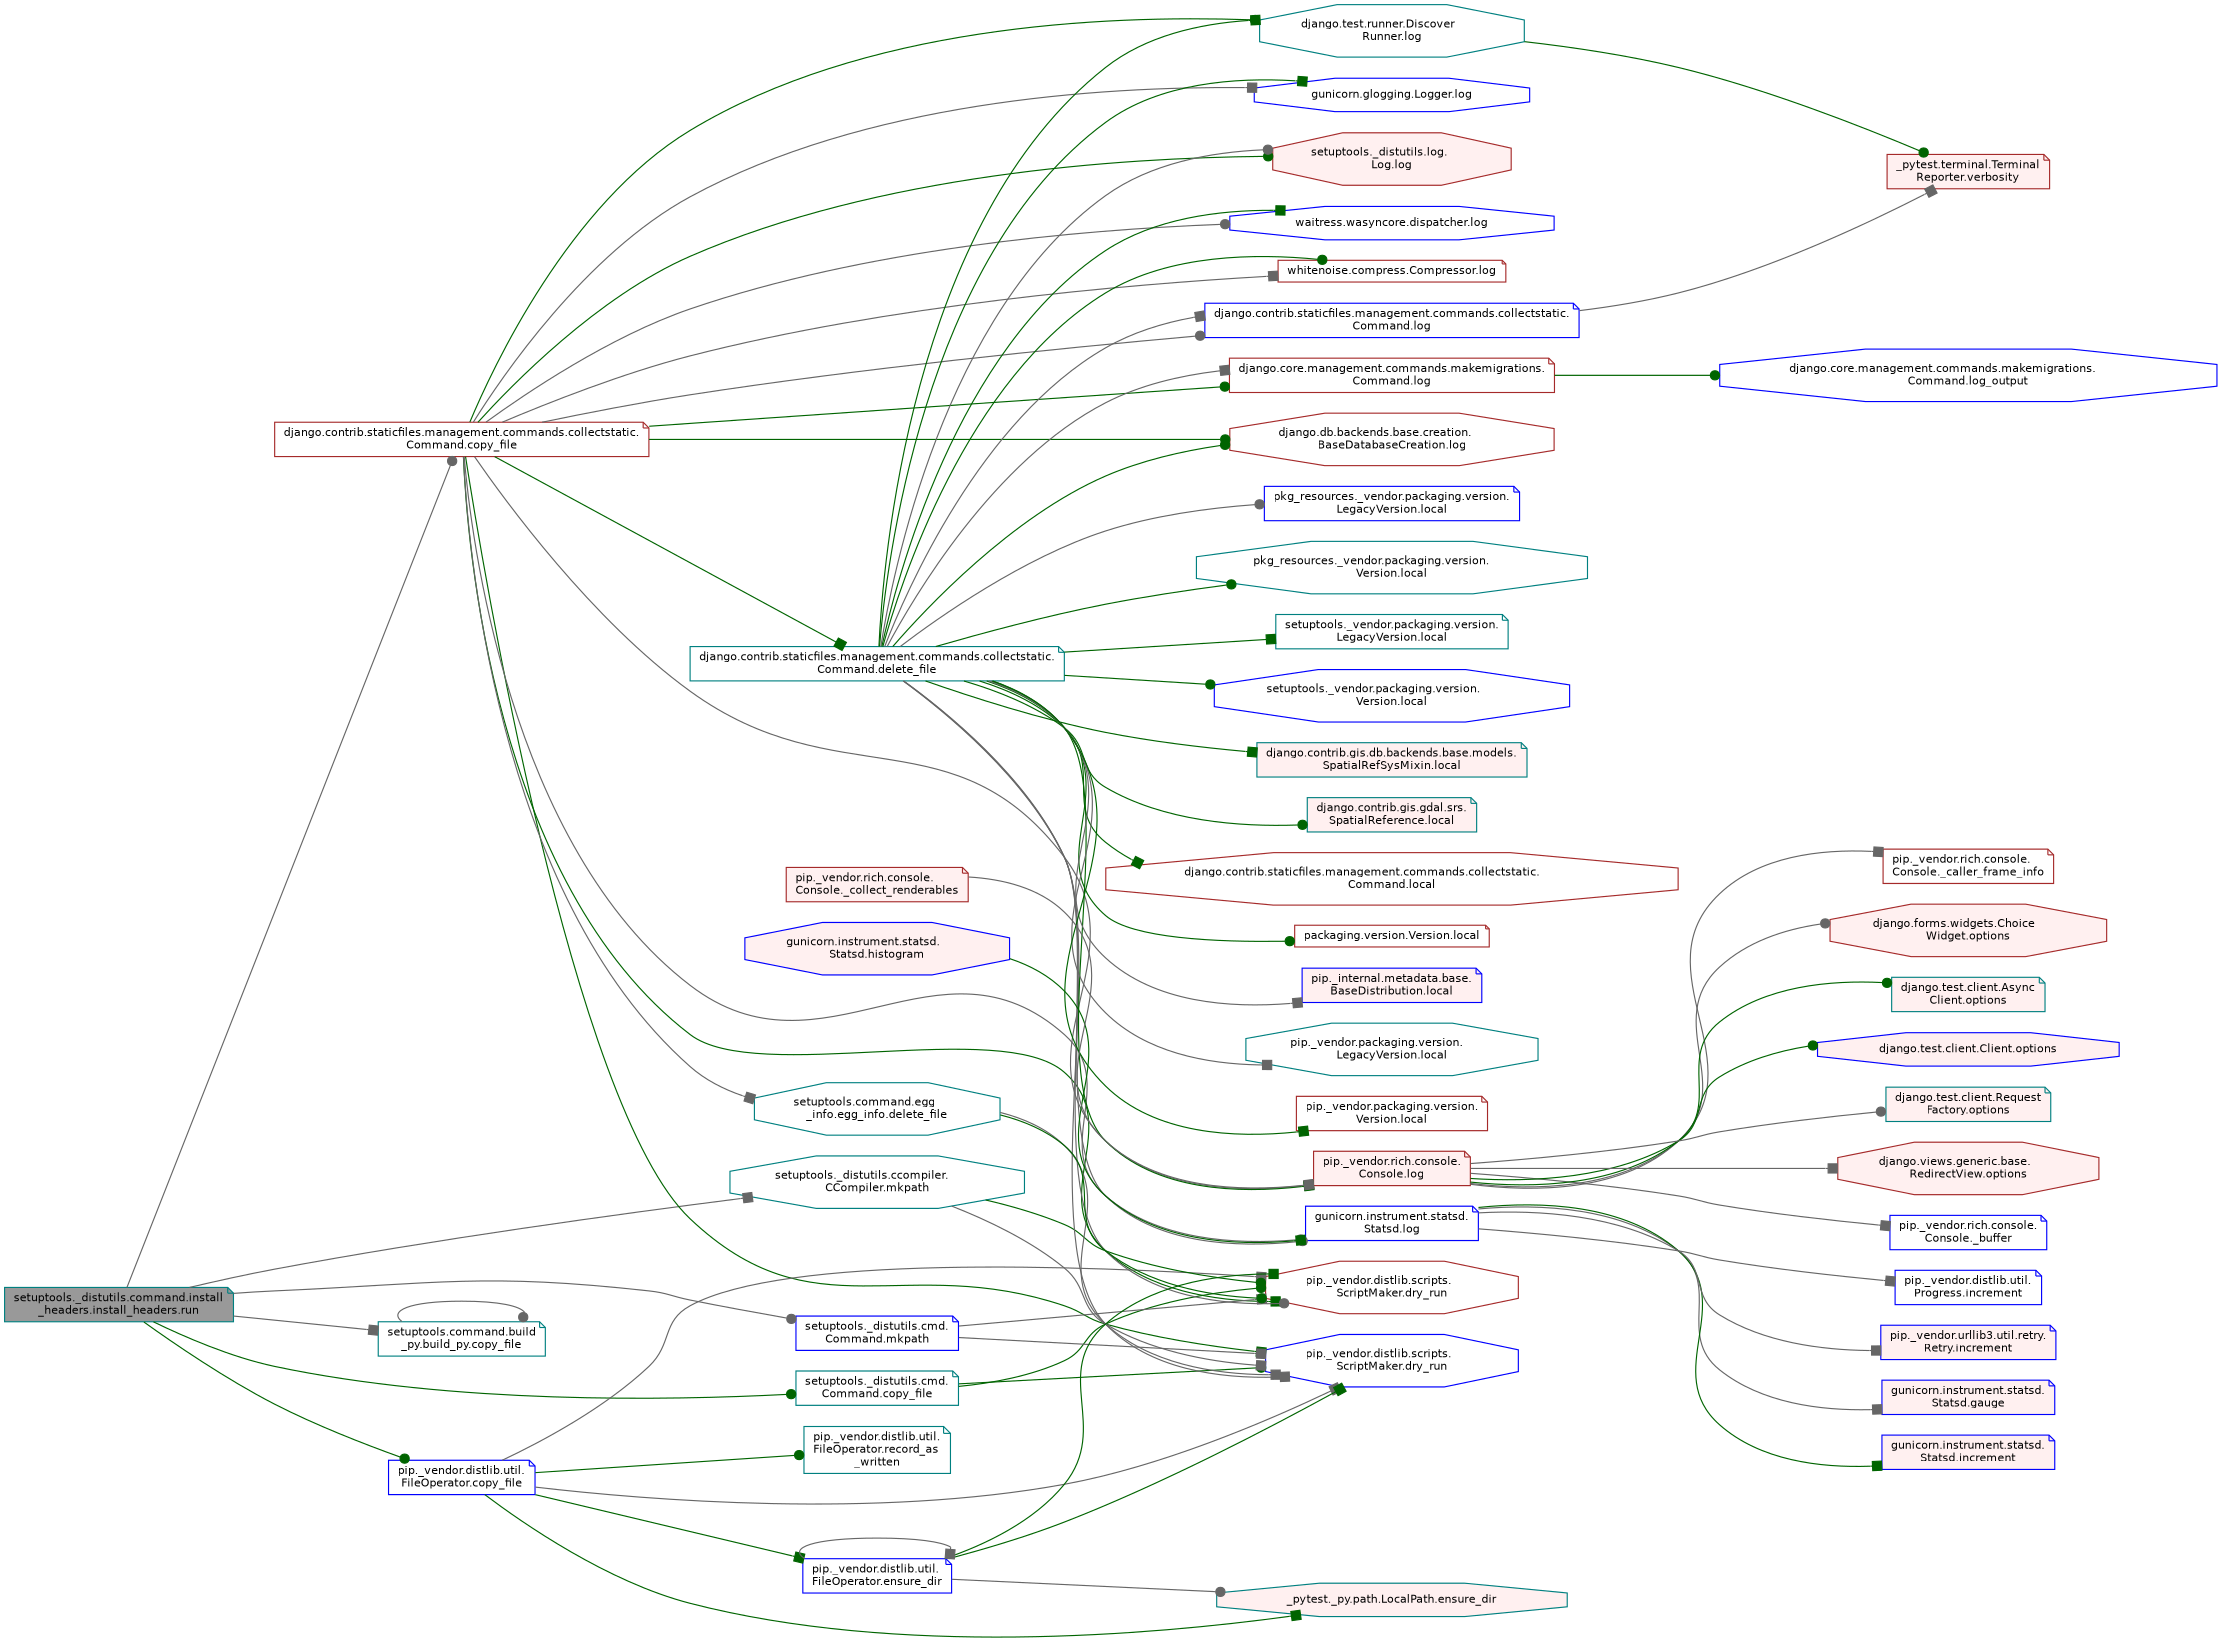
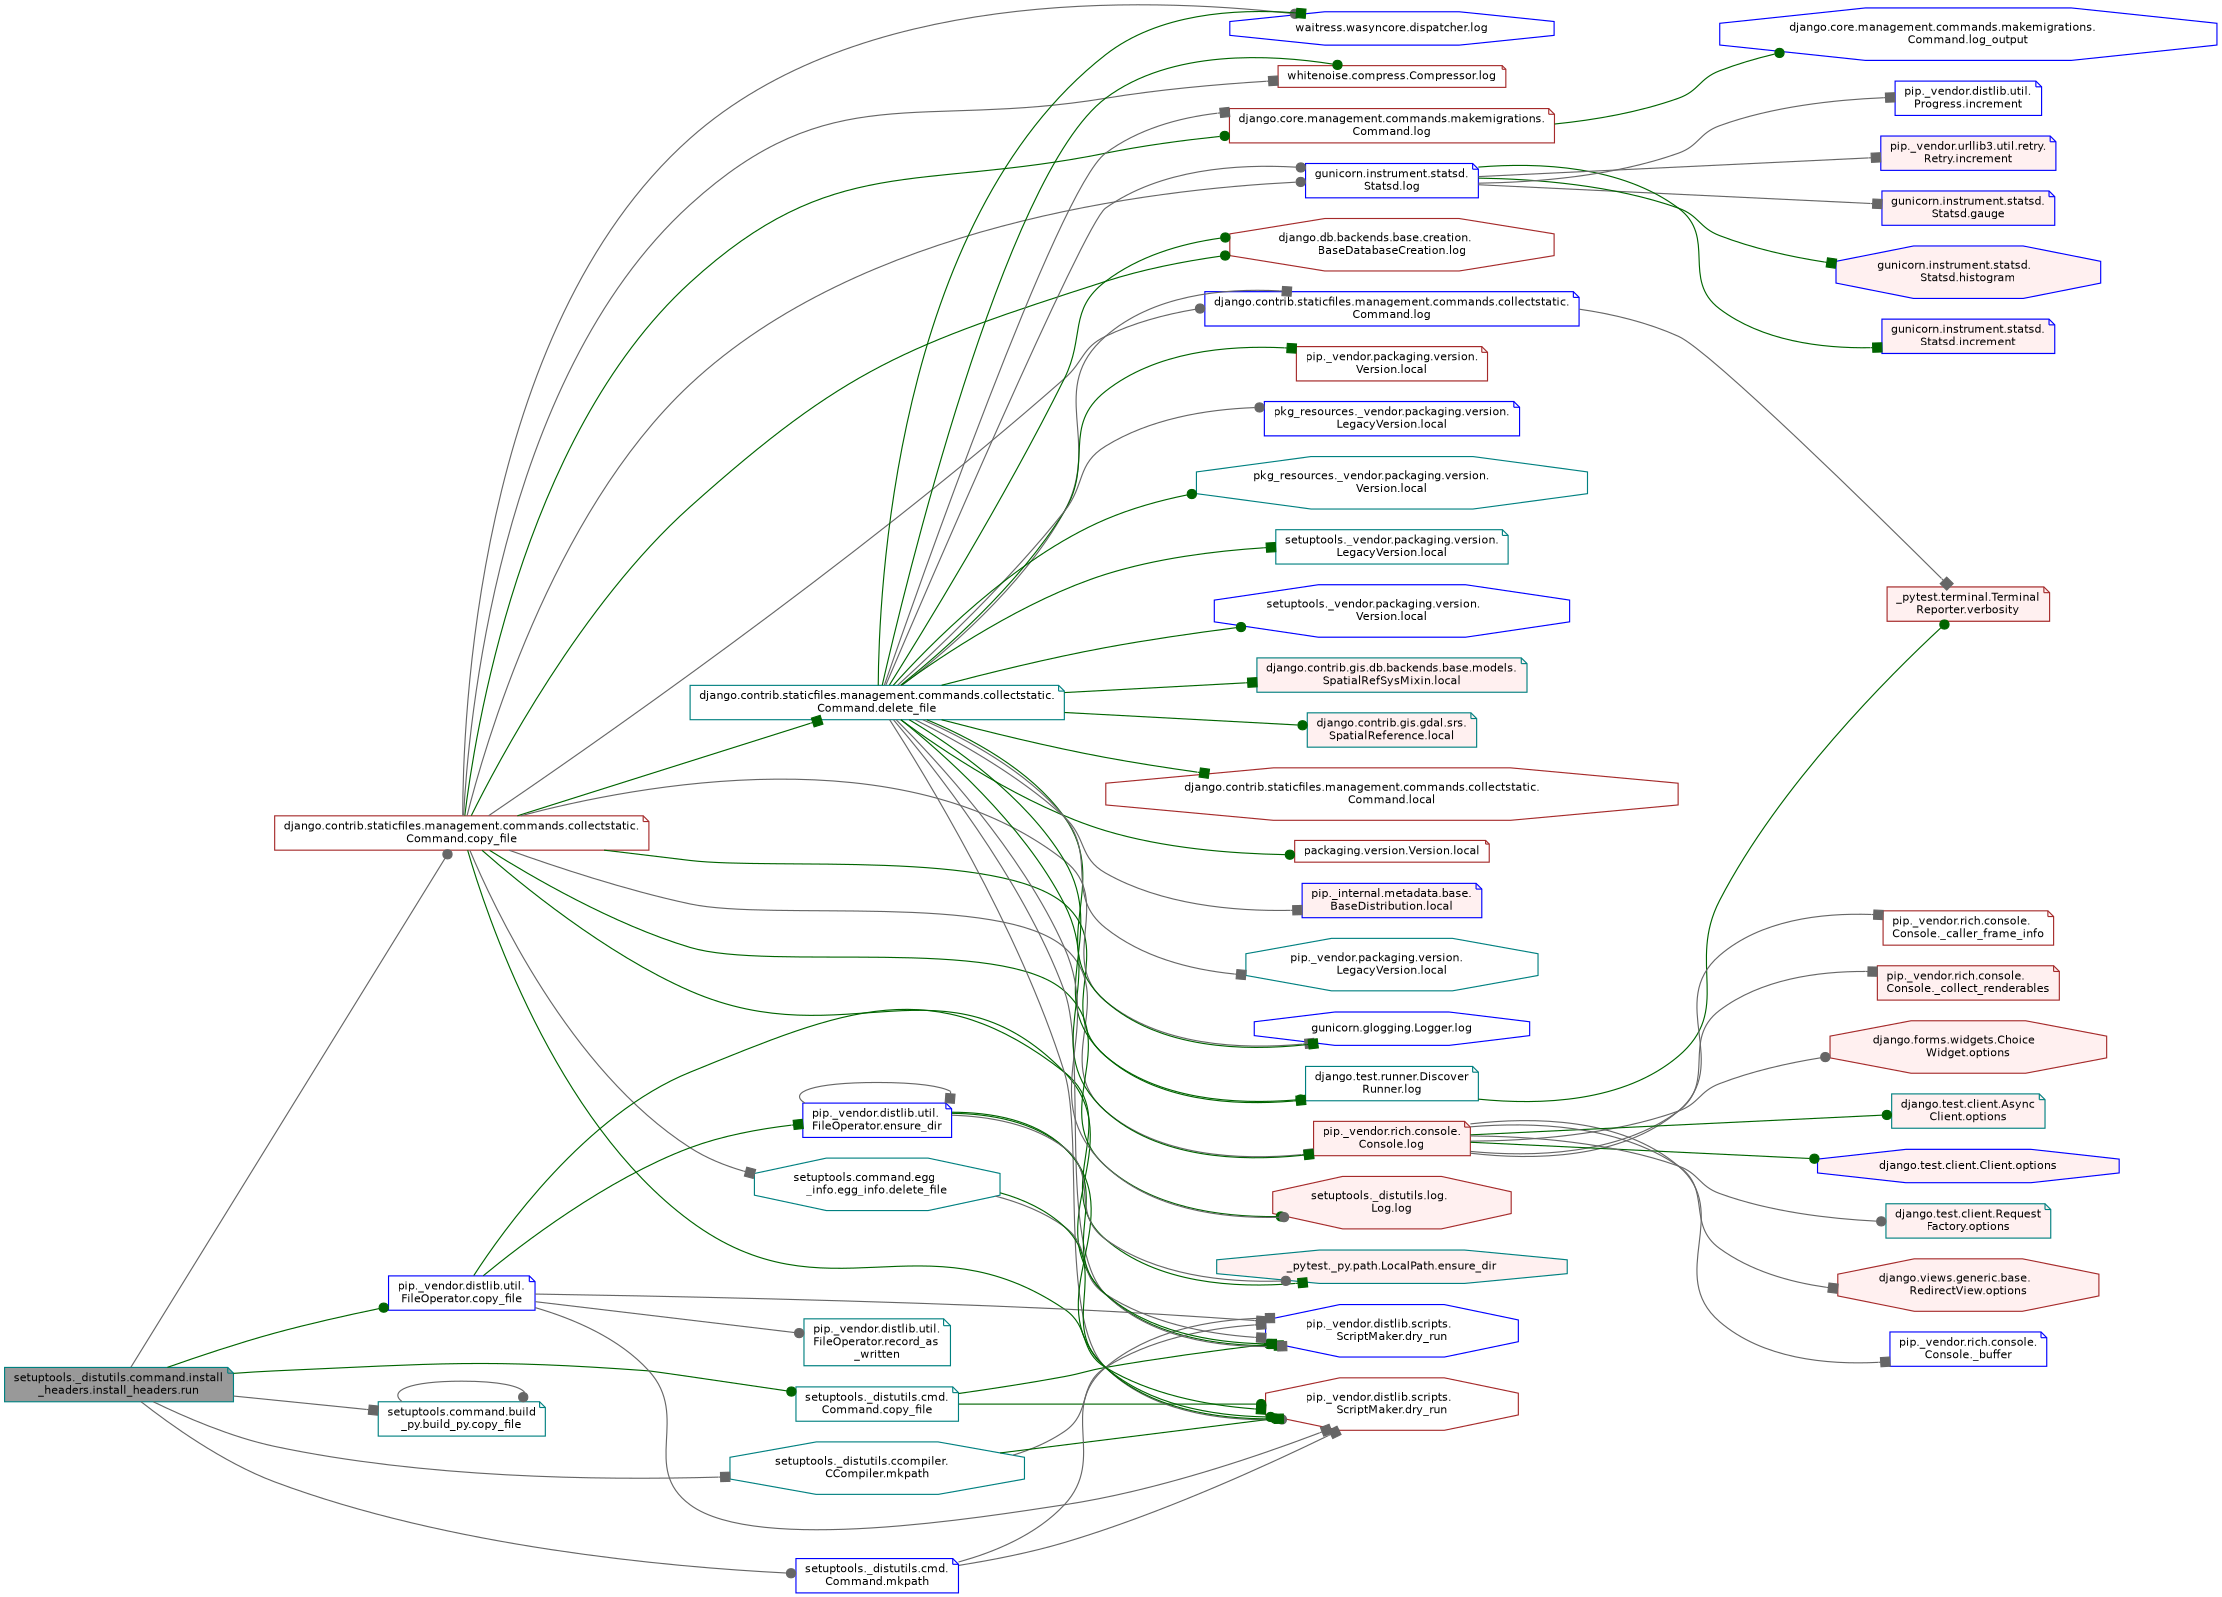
(1392, 31) -> (1392, 1084)
(1088, 1009) -> (1717, 1013)
(1083, 1161) -> (1704, 226)
(665, 1464) -> (665, 1317)
